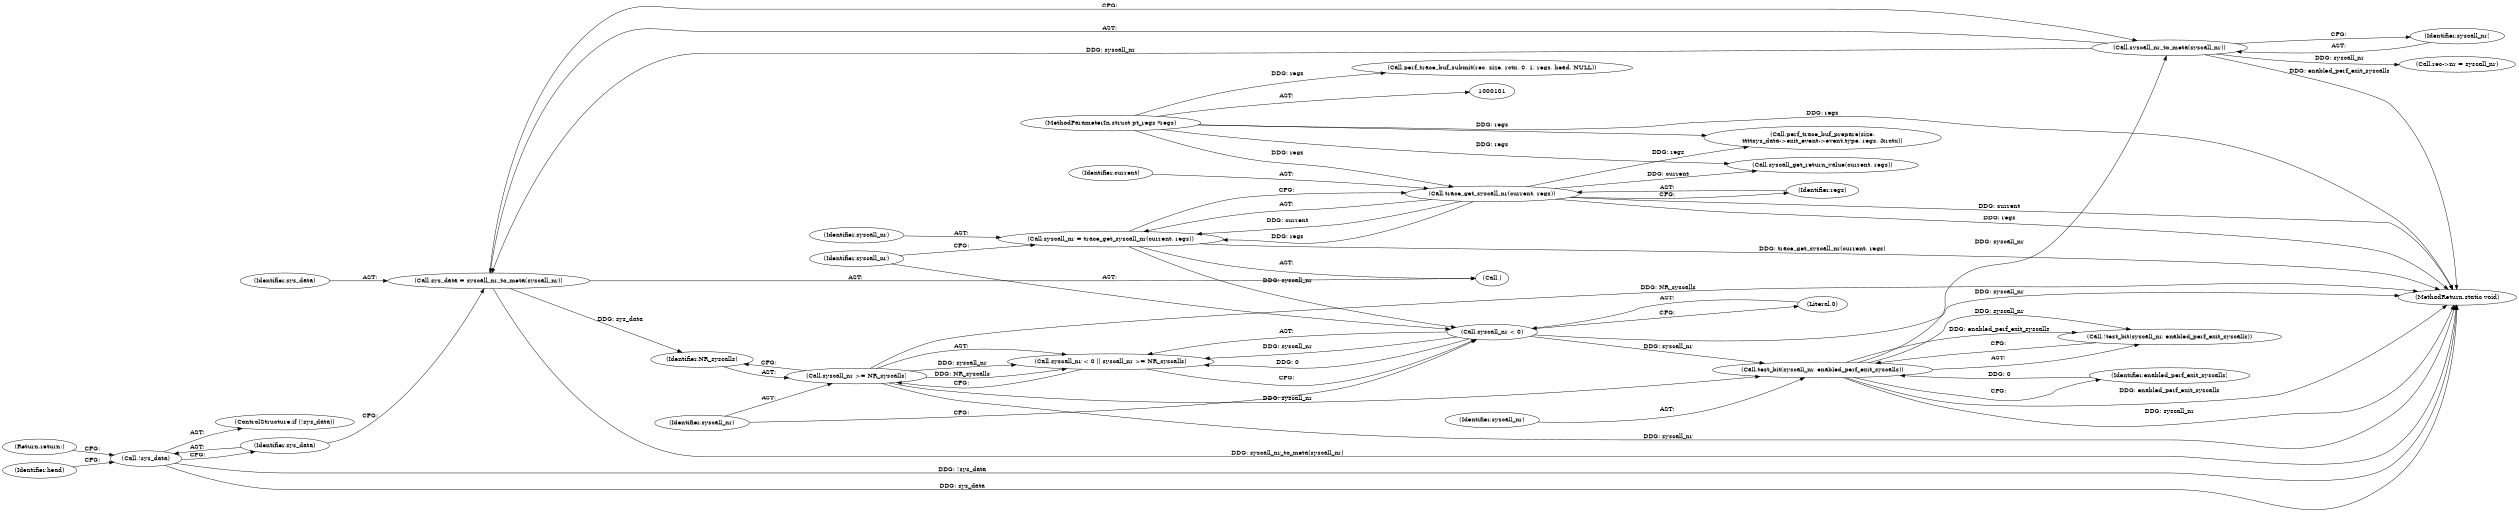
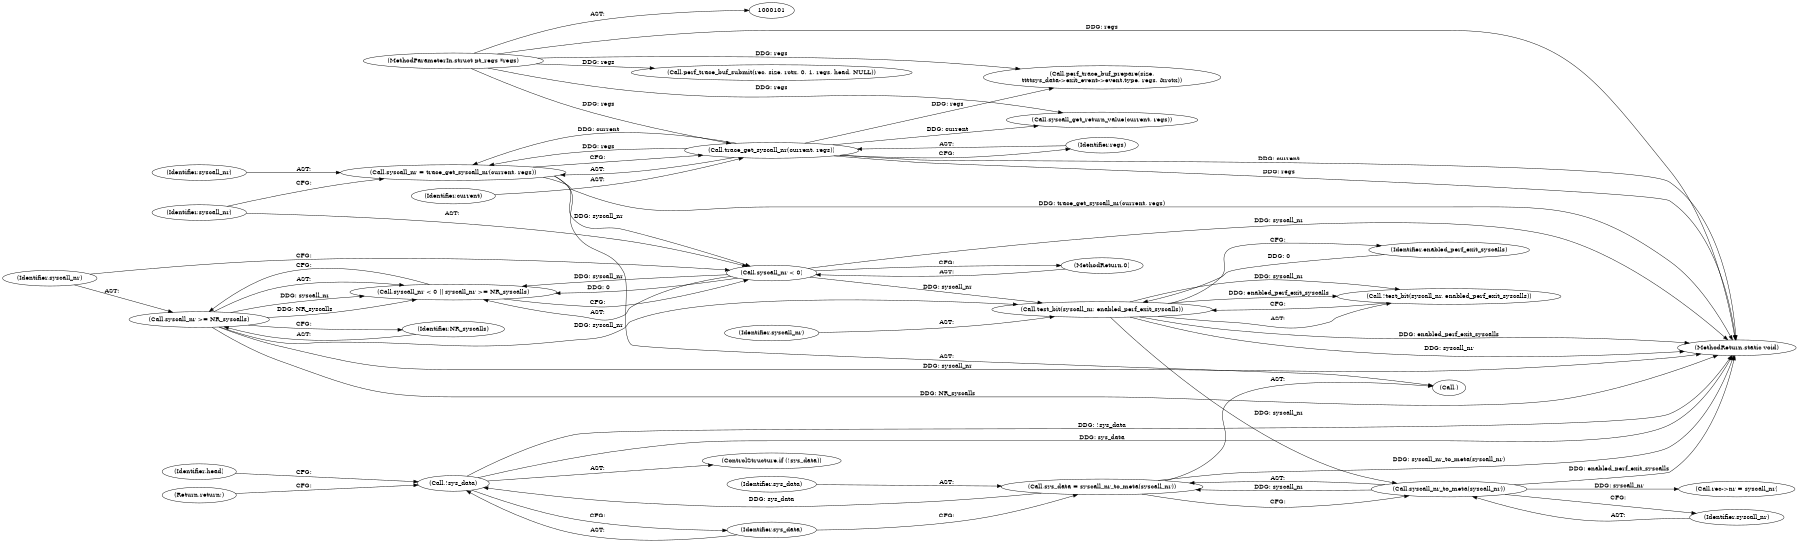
(1823, 304) -> (1102, 266)
(594, 320) -> (764, 507)
